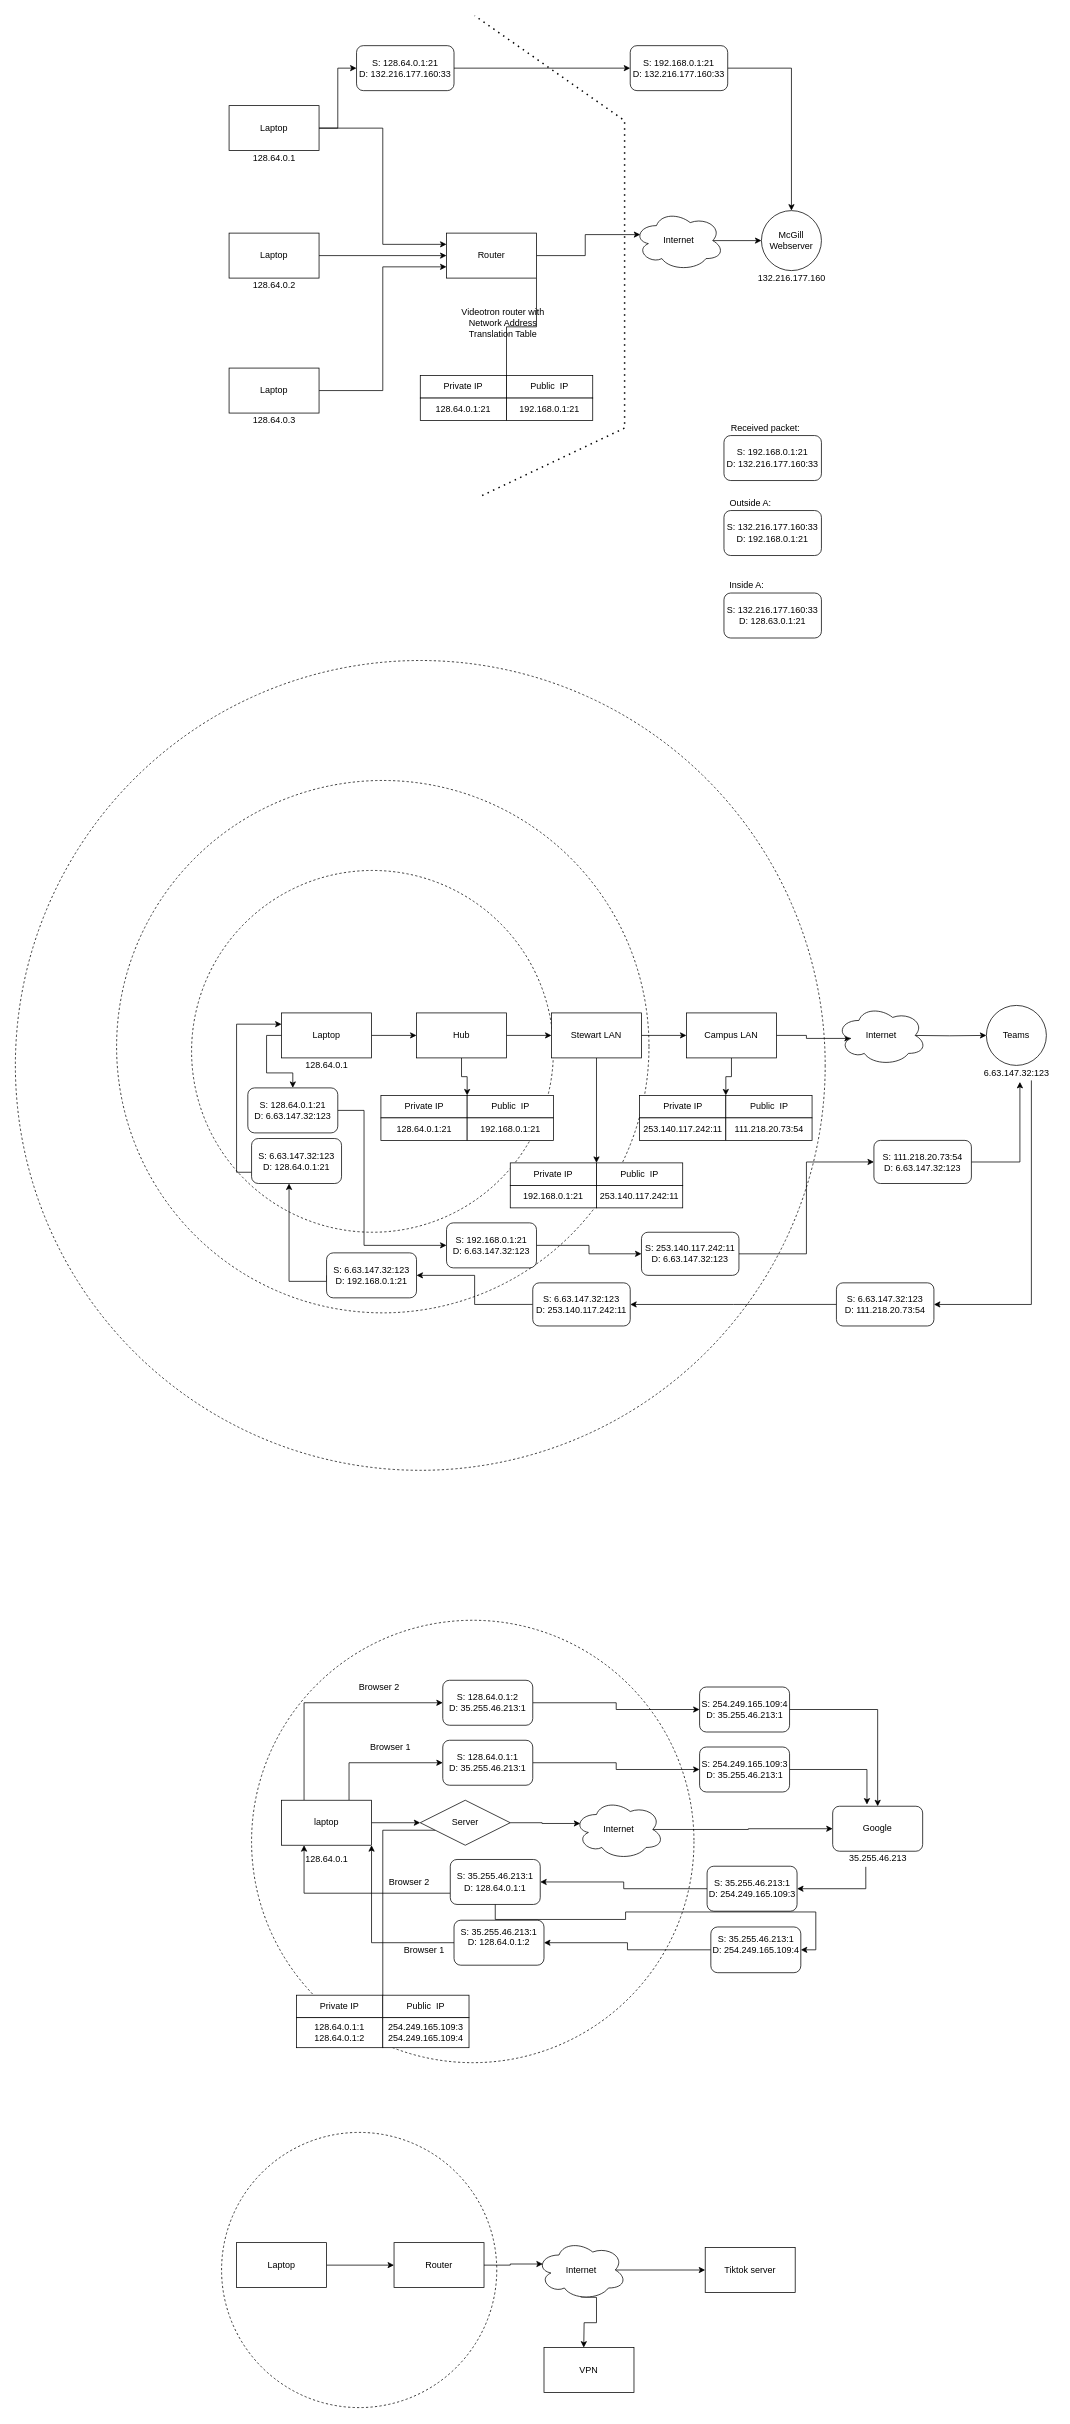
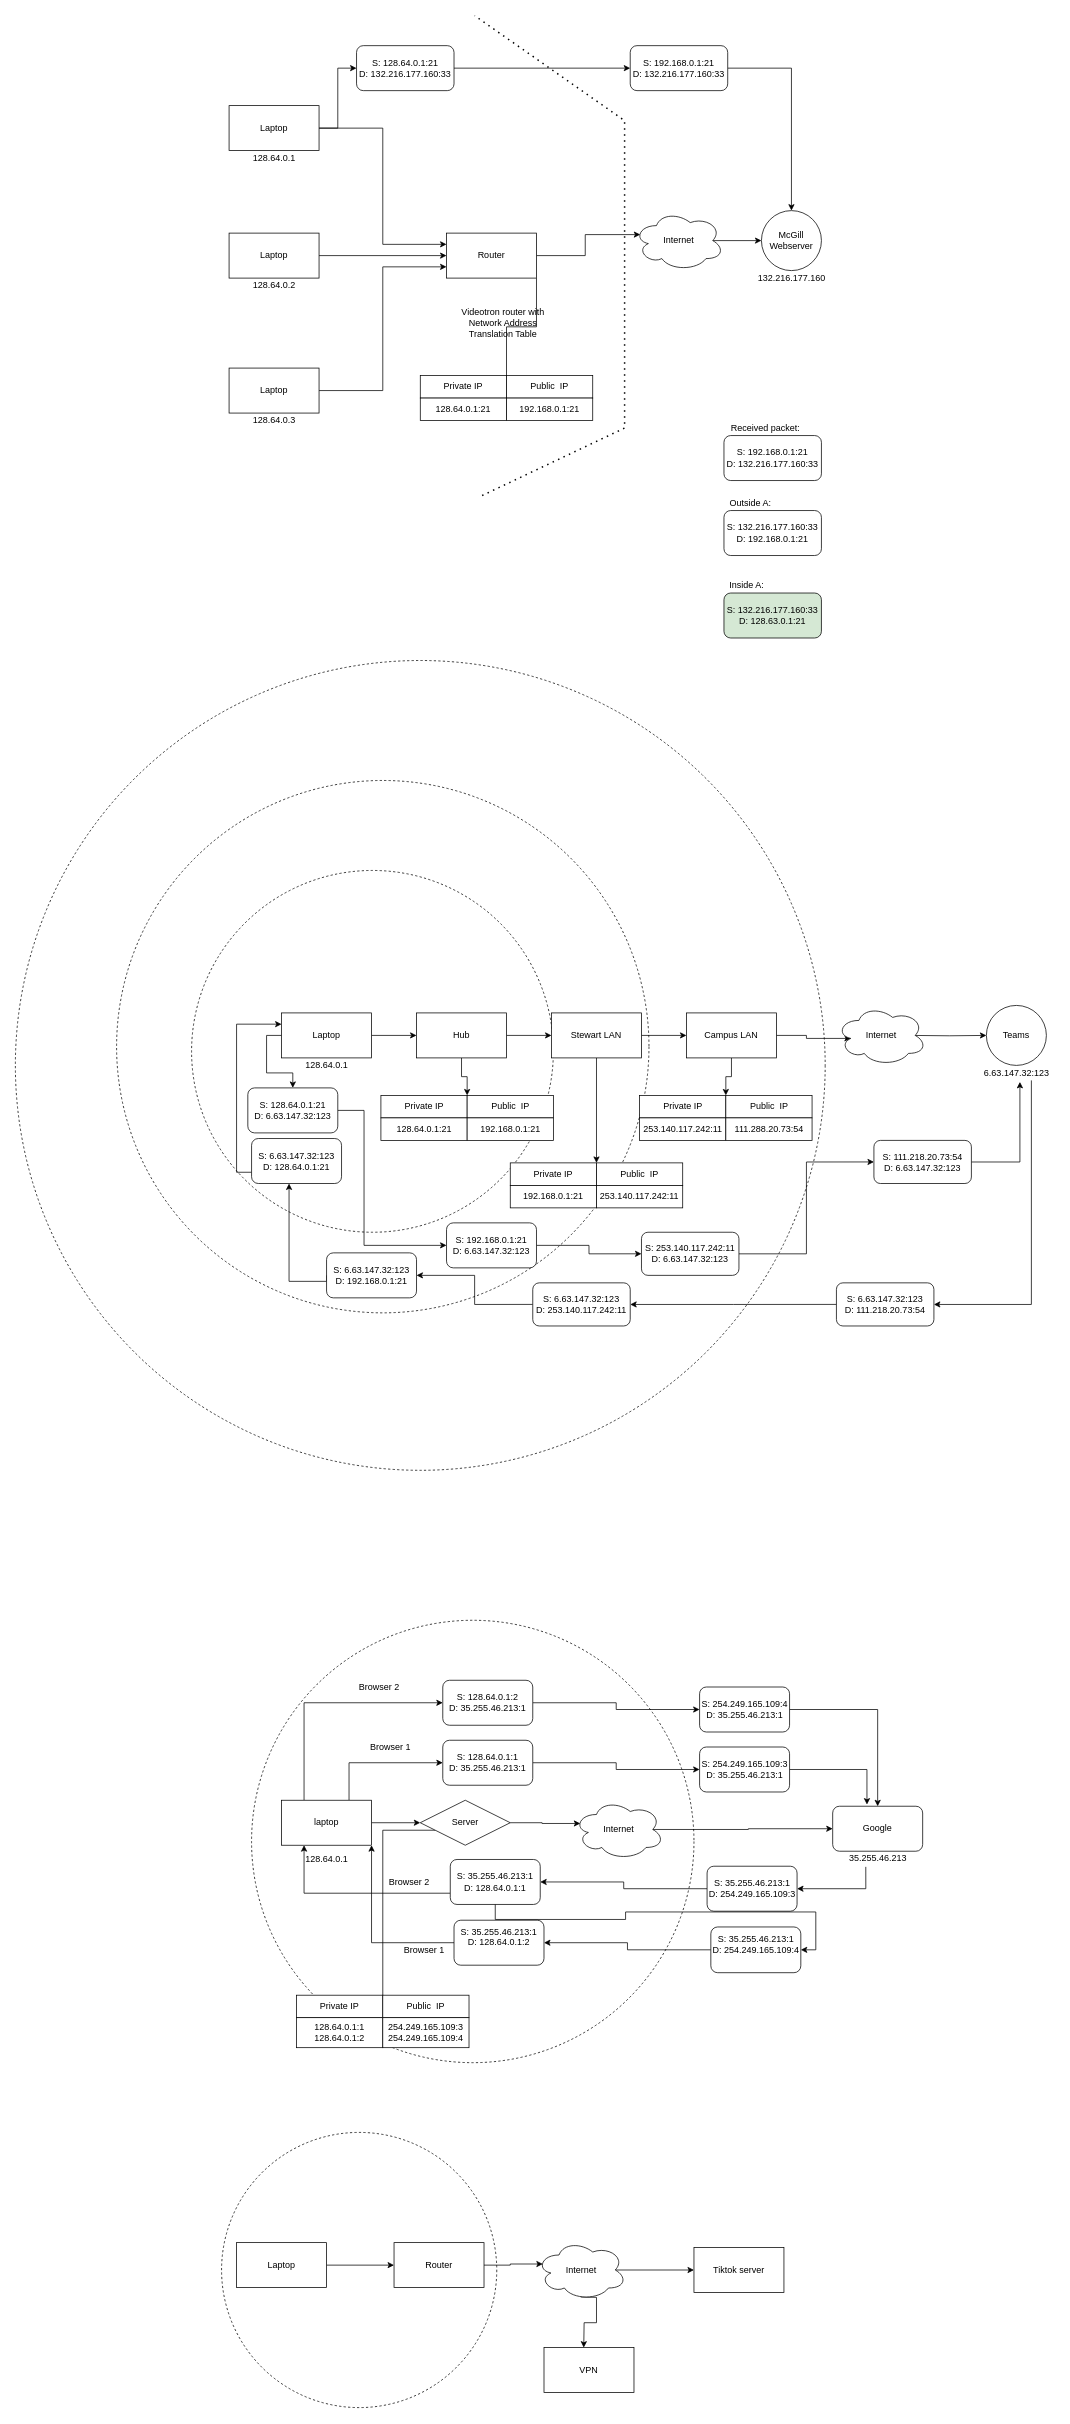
(773, 615) -> (773, 615)
(770, 1129) -> (770, 1129)
(750, 2270) -> (739, 2270)
